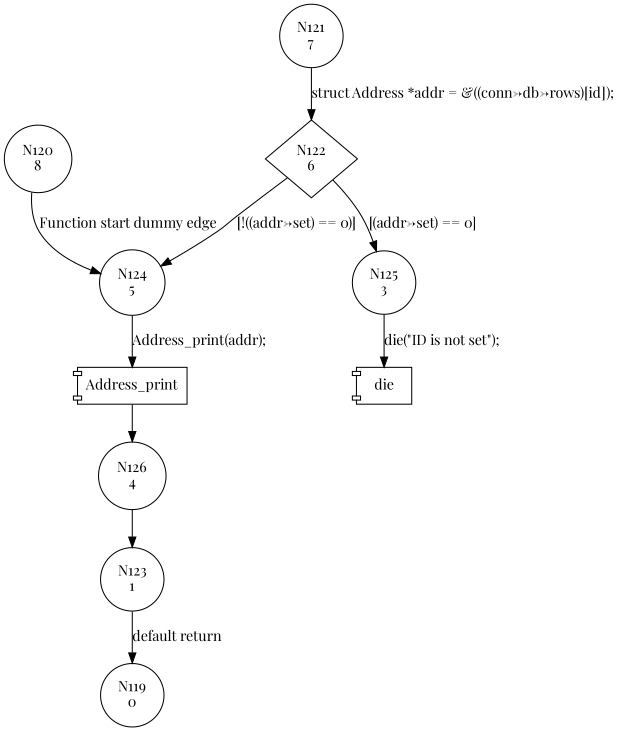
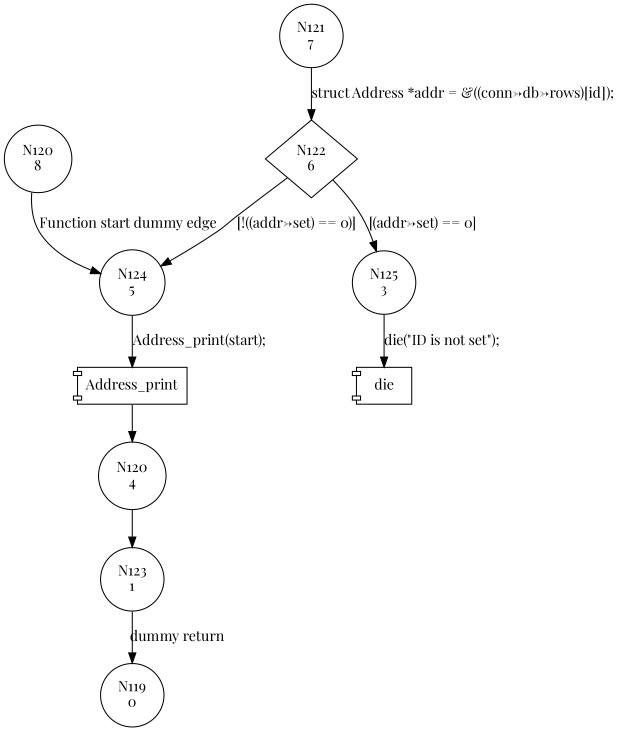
(199, 341) -> (199, 341)
(132, 476) -> (132, 476)
(177, 637) -> (177, 637)
